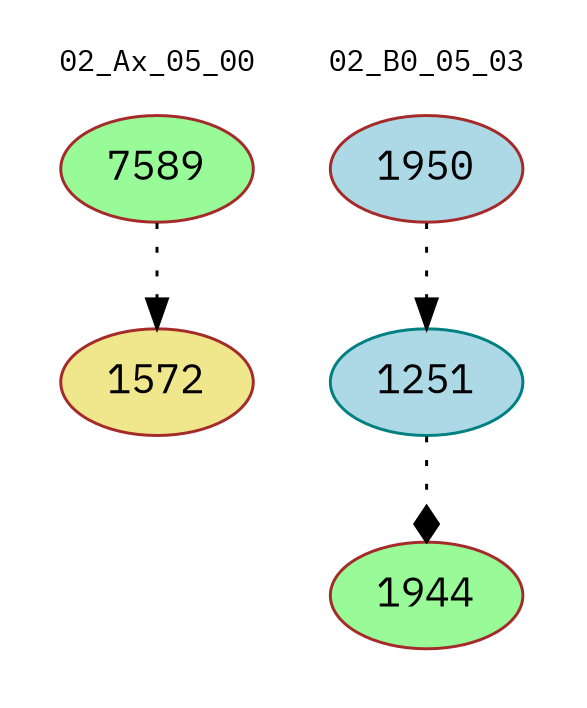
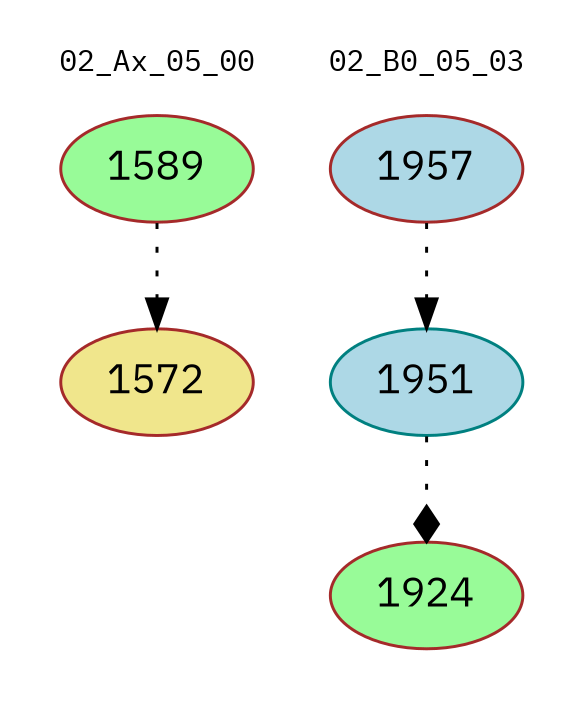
(157, 169) -> (157, 169)
(427, 169) -> (427, 169)
(427, 382) -> (427, 382)
(427, 595) -> (427, 595)
